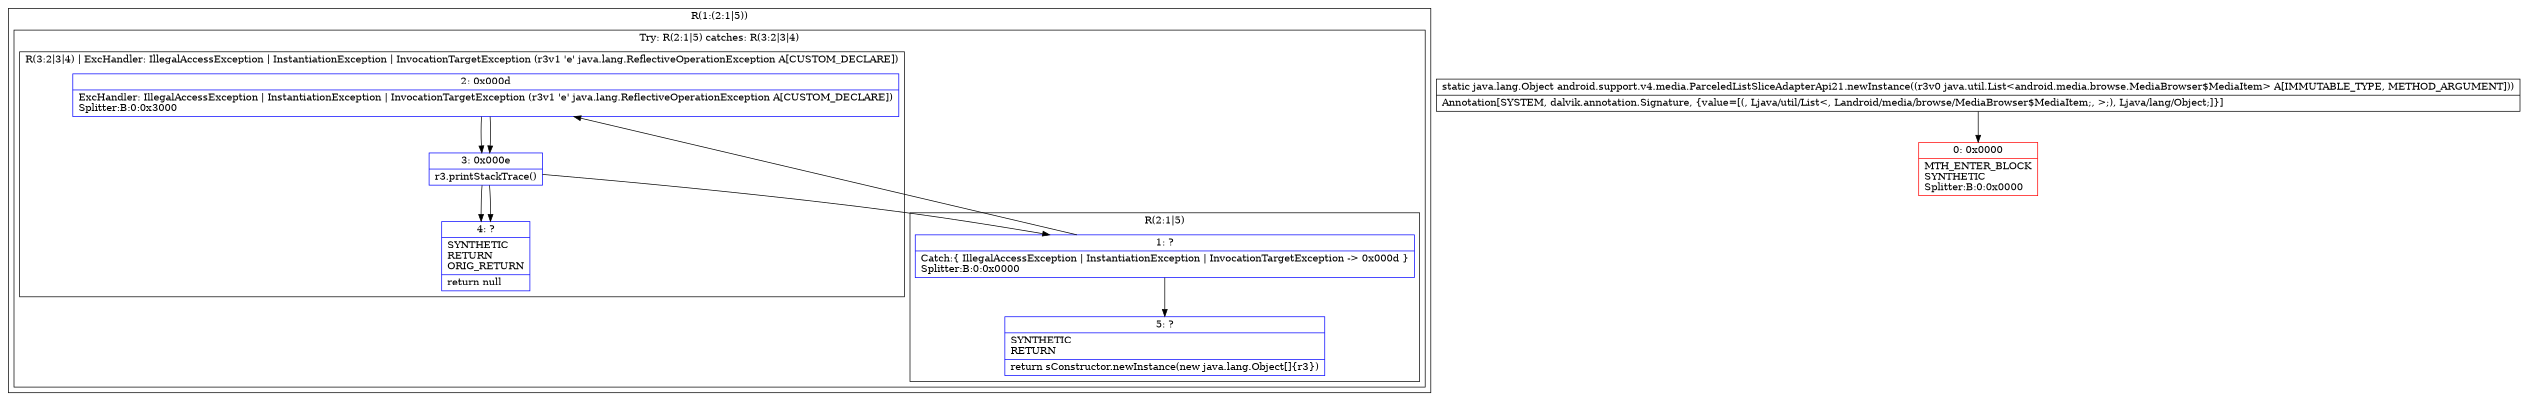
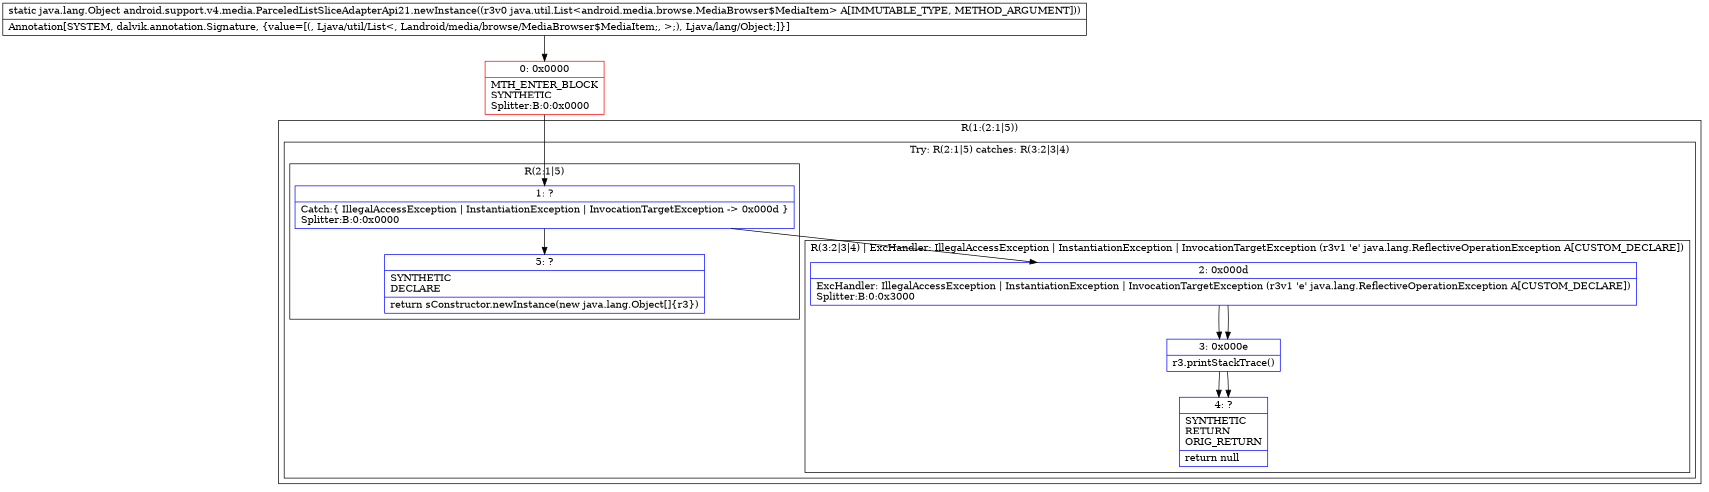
(793, 199) -> (545, 147)
(1033, 351) -> (416, 289)
